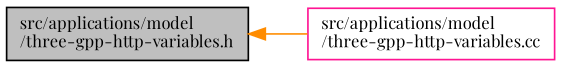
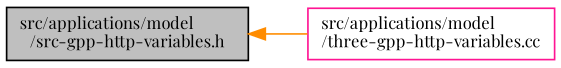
(127, 34) -> (127, 34)
